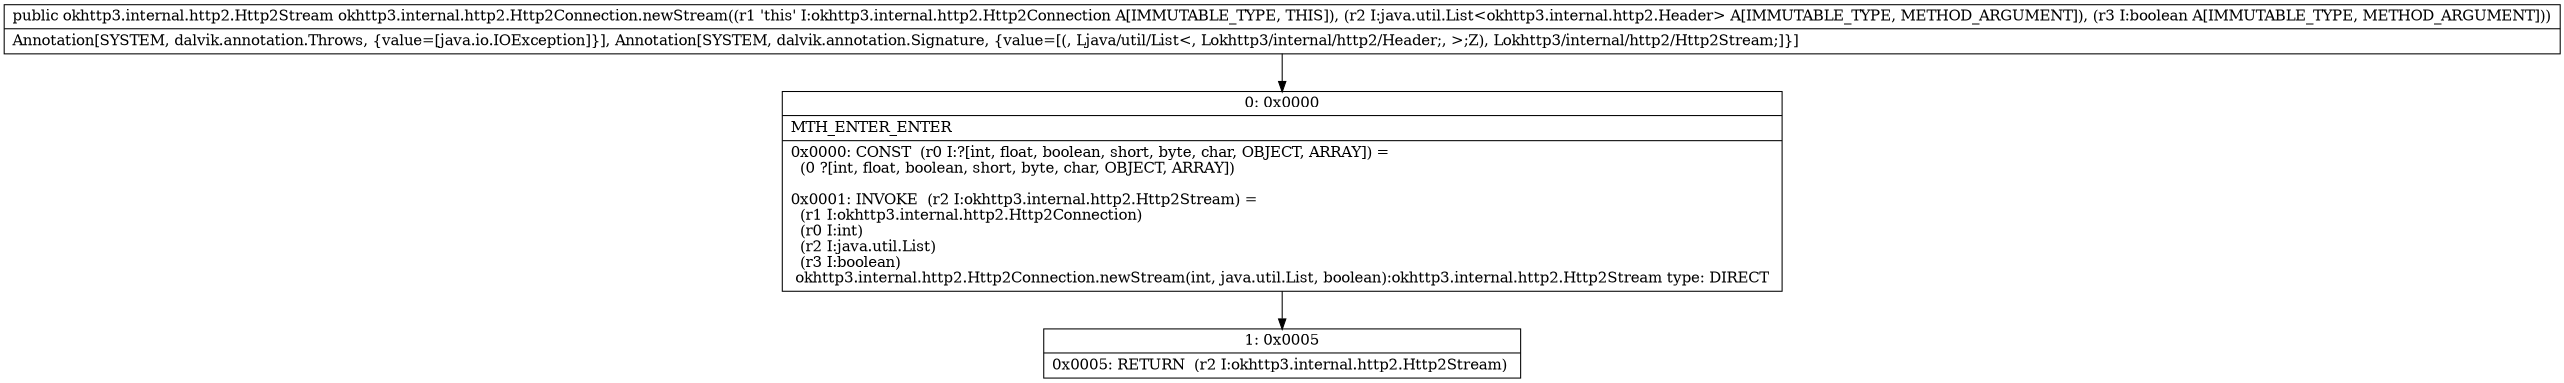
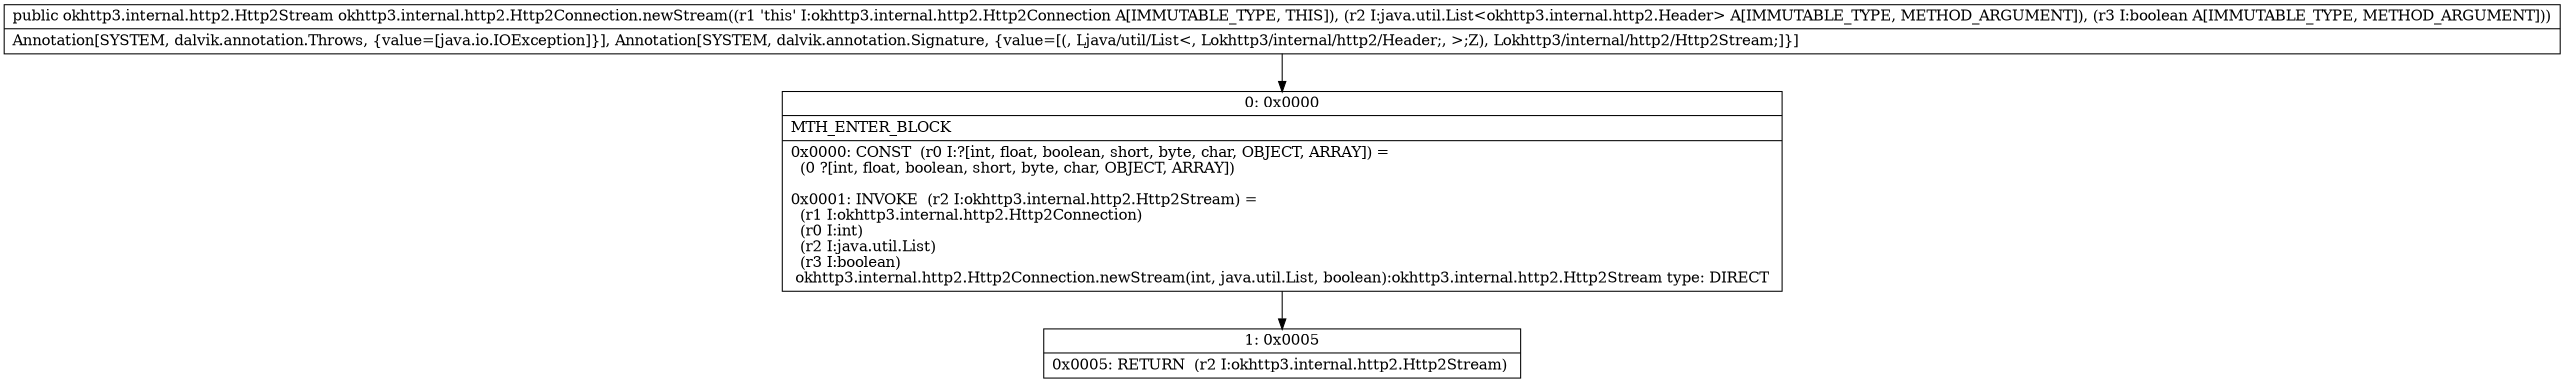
(871, 128) -> (871, 128)
